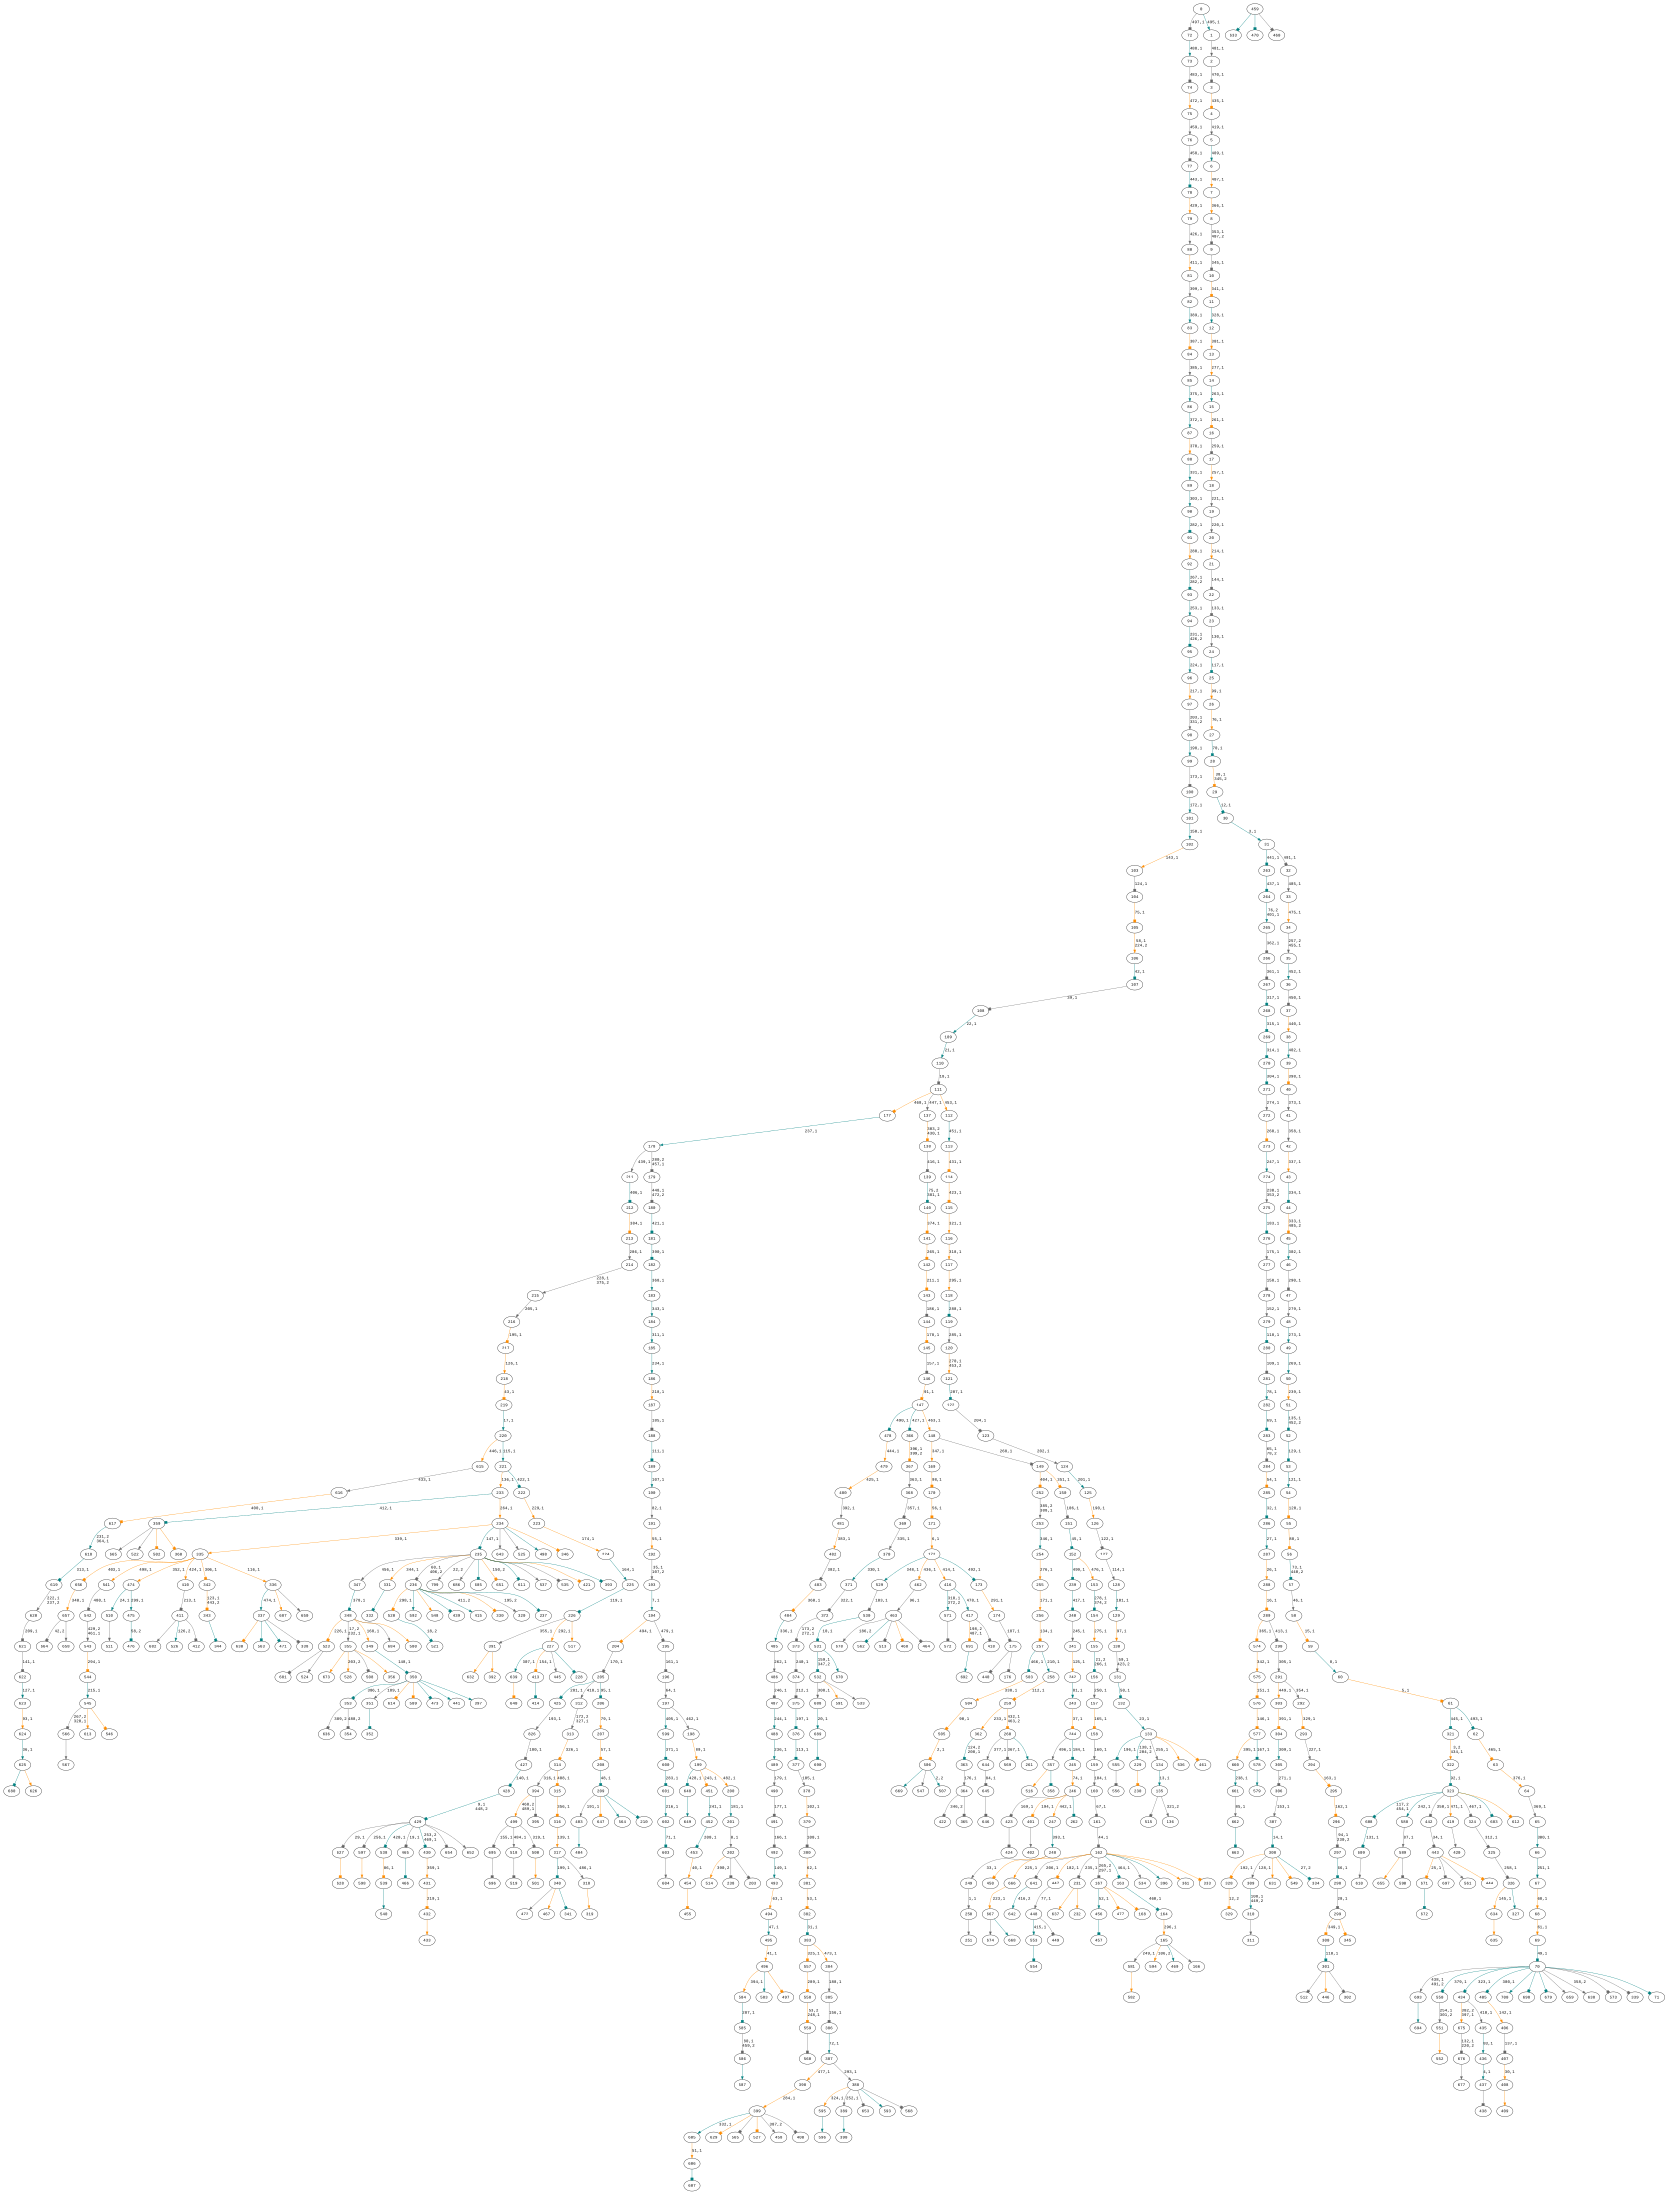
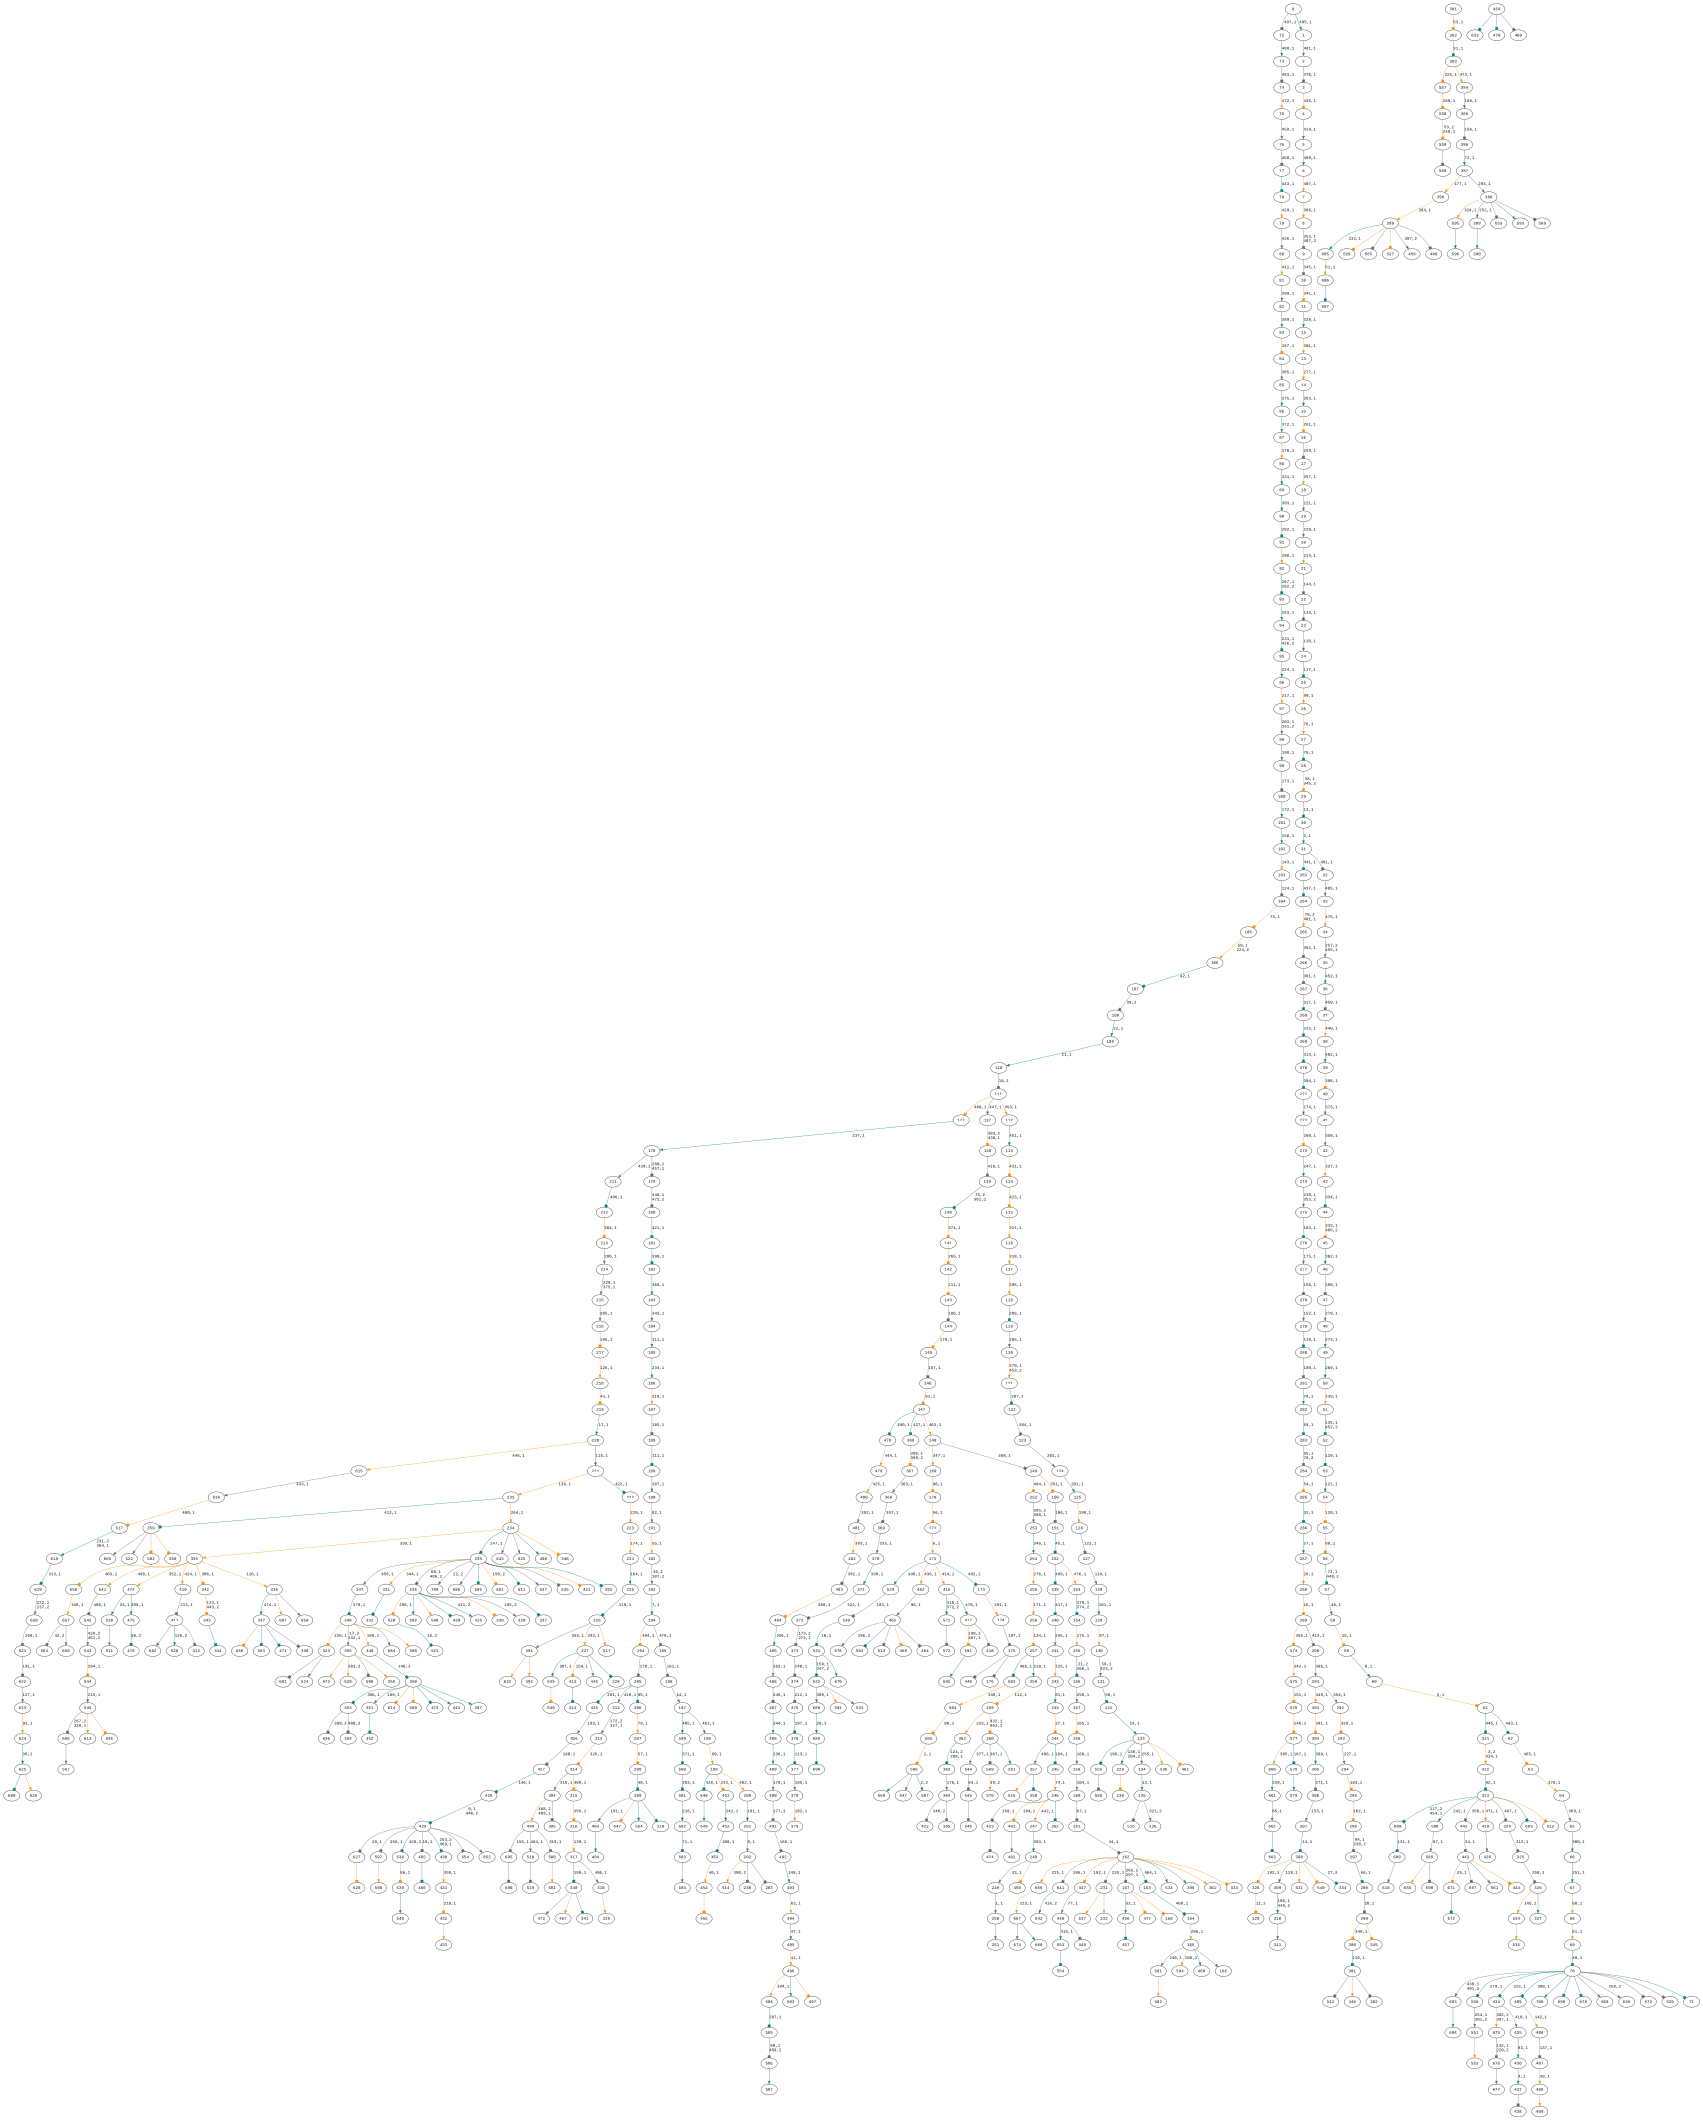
(1267, 911) -> (1304, 915)
none -> (990, 1796)
(807, 1853) -> none
